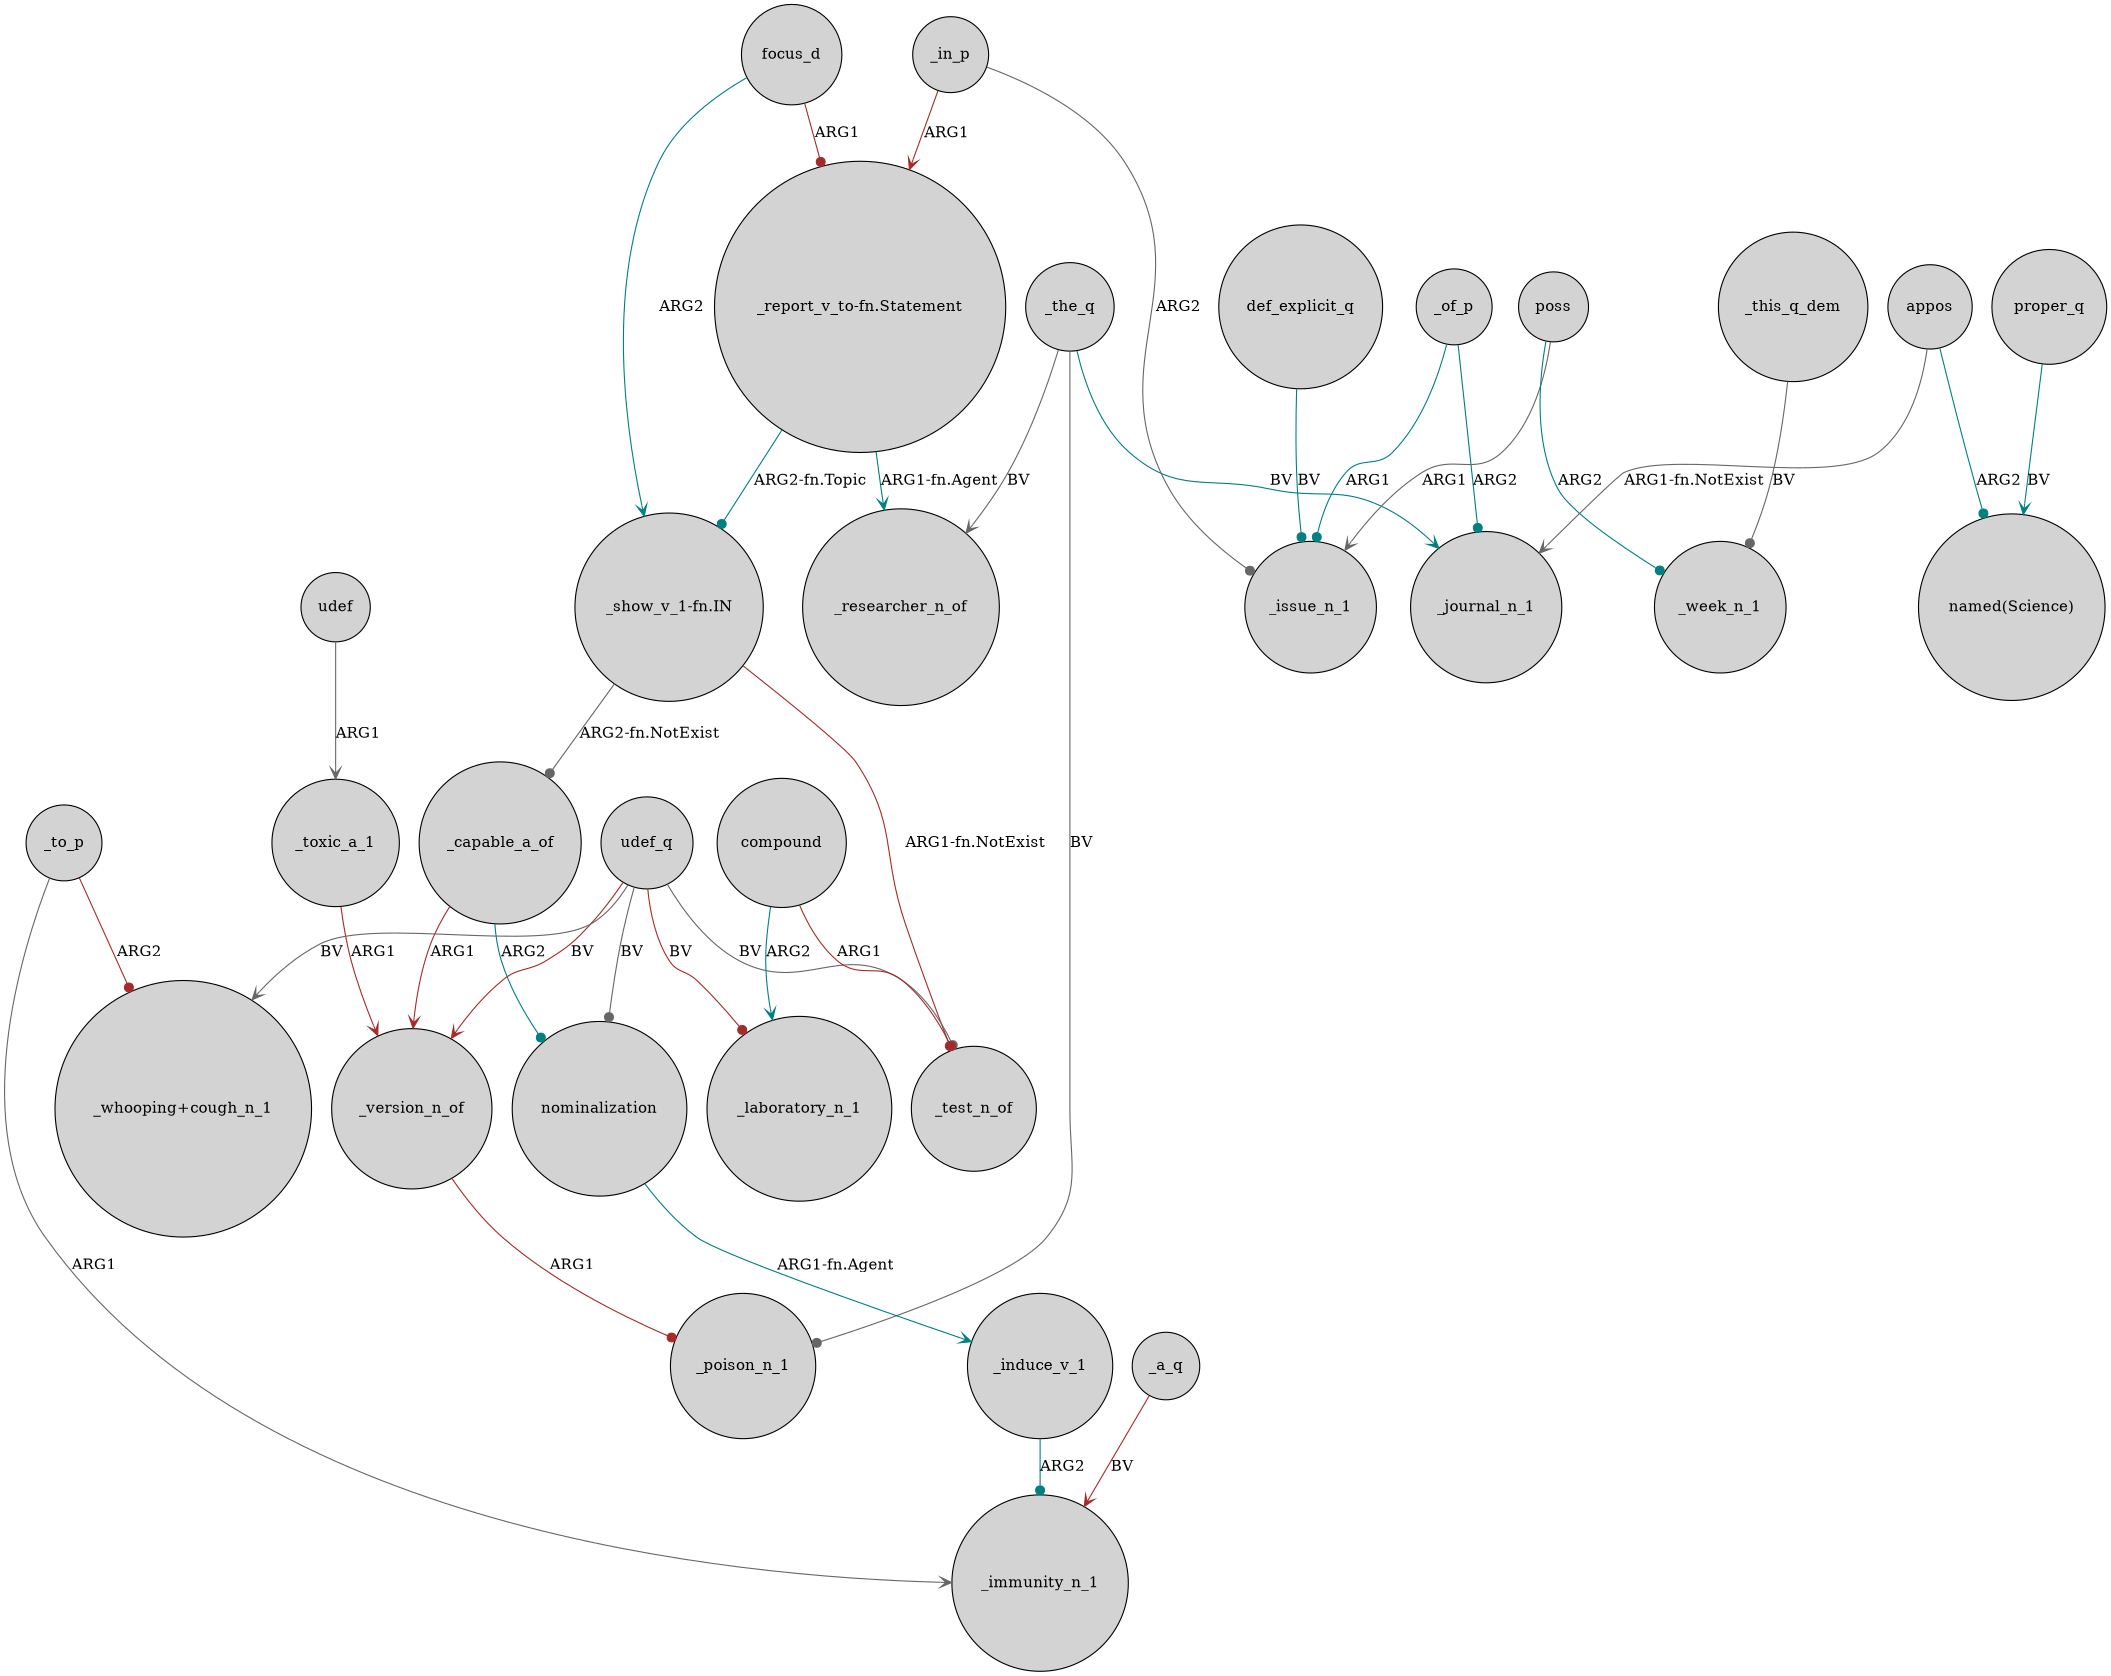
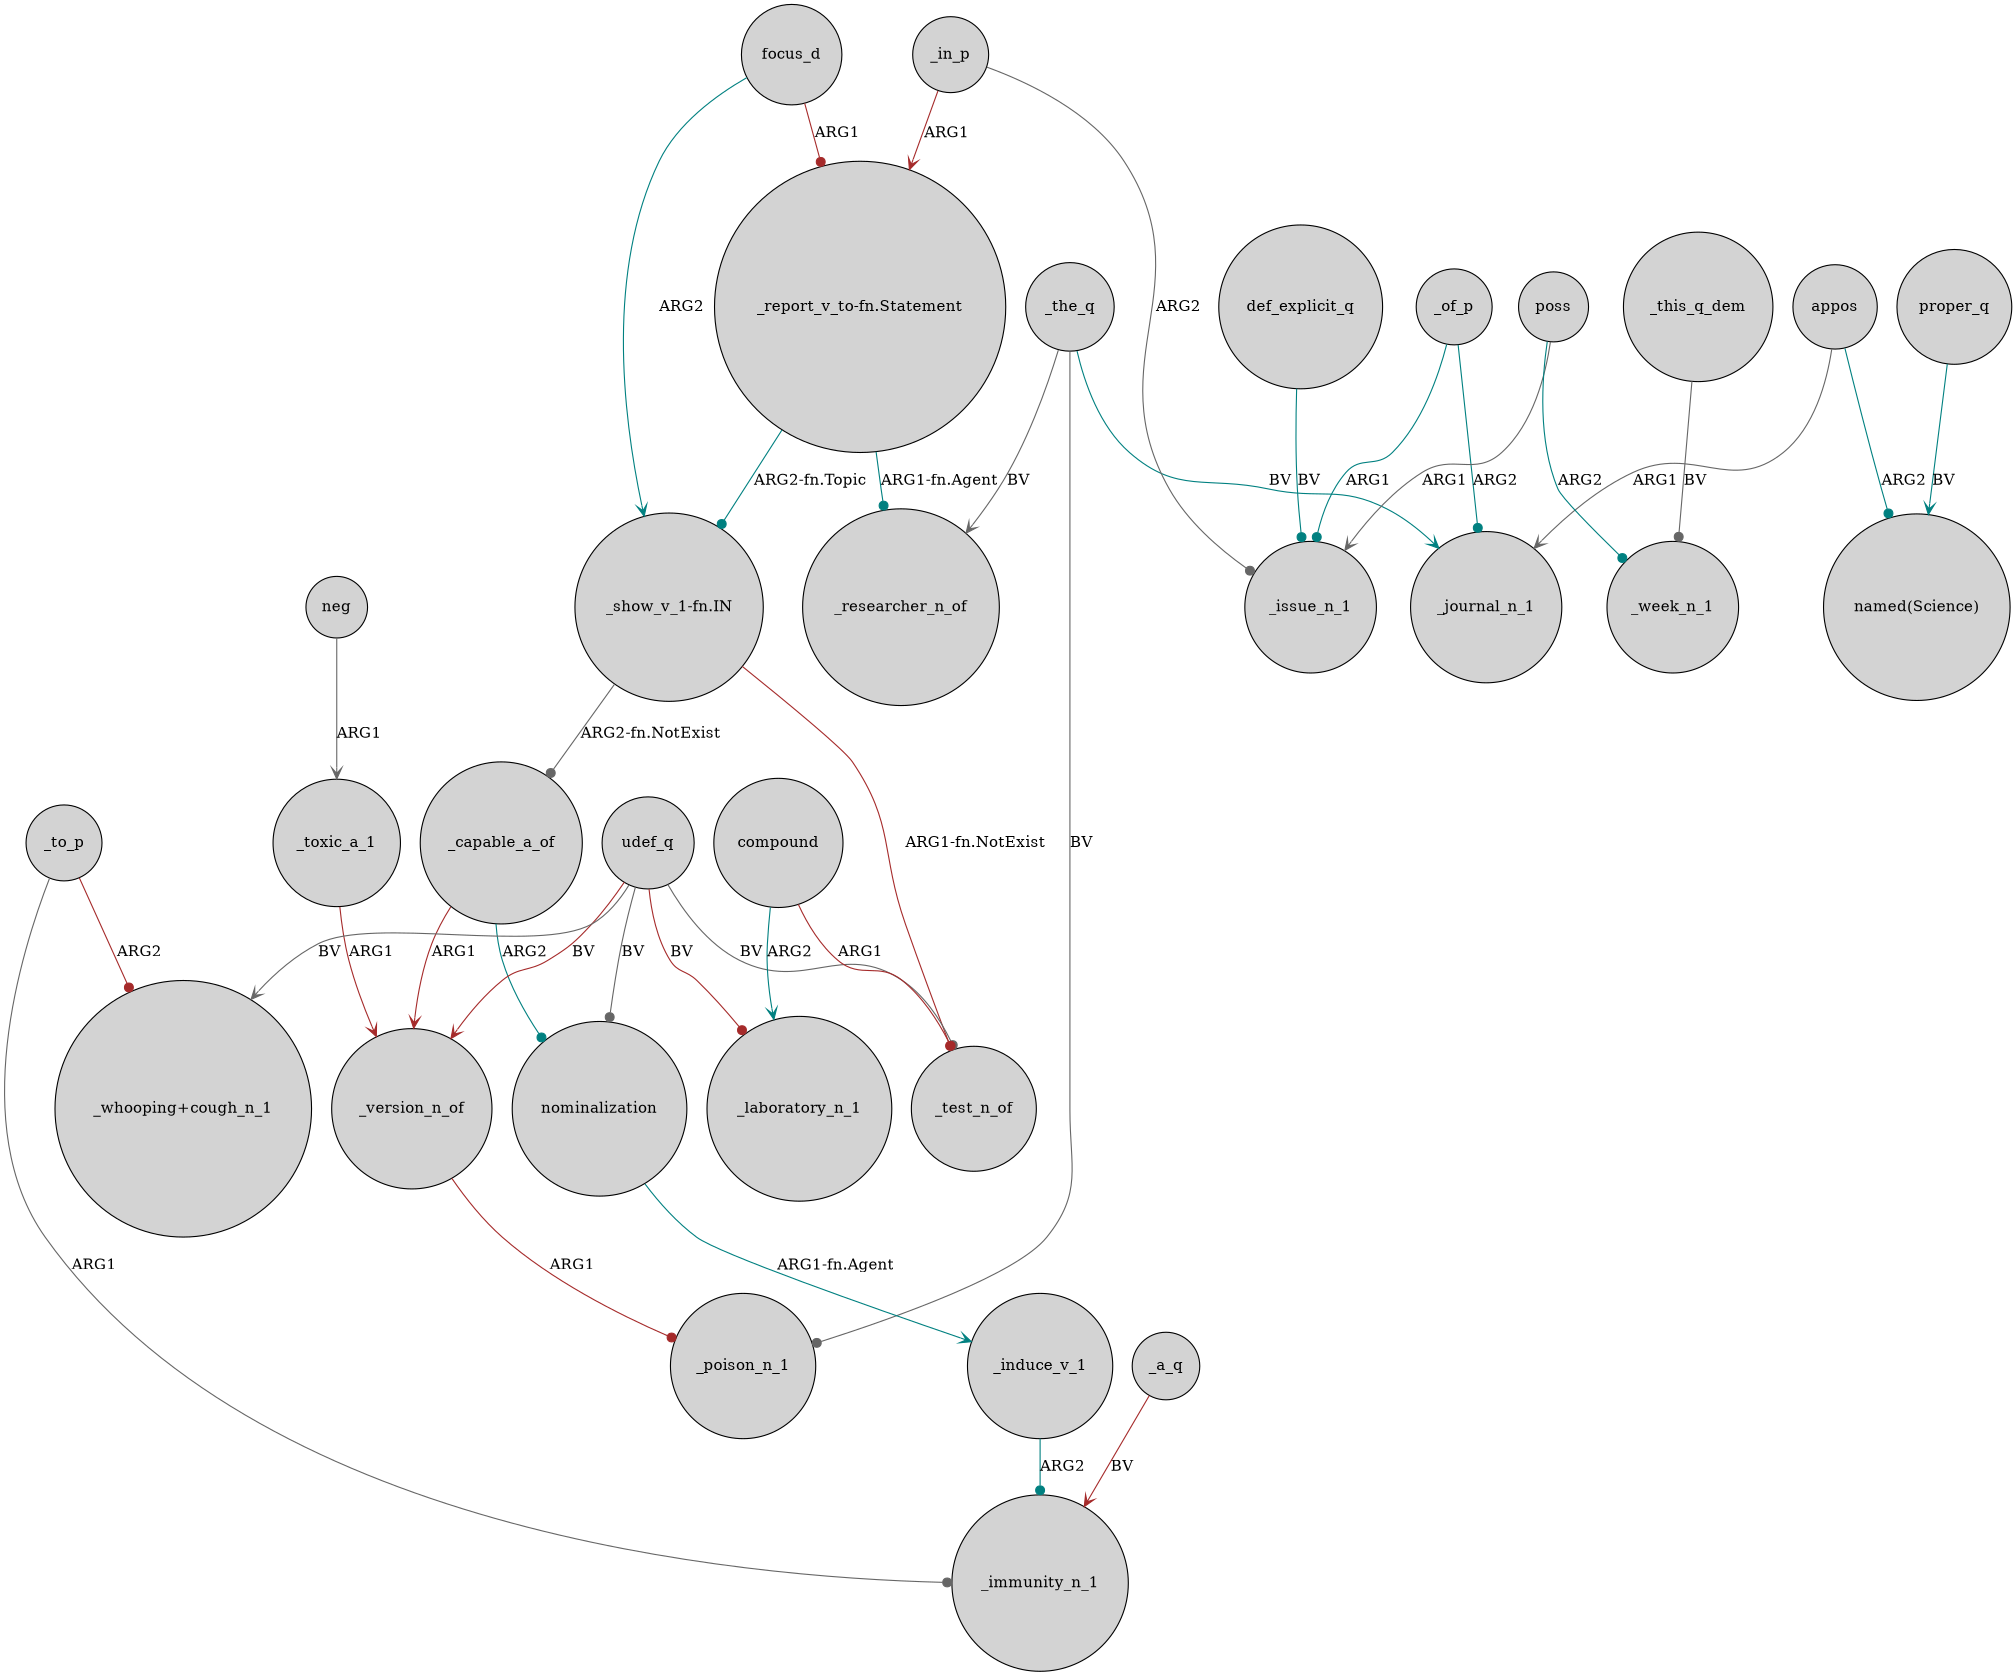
(879, 475) -> (879, 476)
(1694, 481) -> (1656, 481)
(336, 607) -> (337, 607)
(281, 1433) -> (282, 1433)
